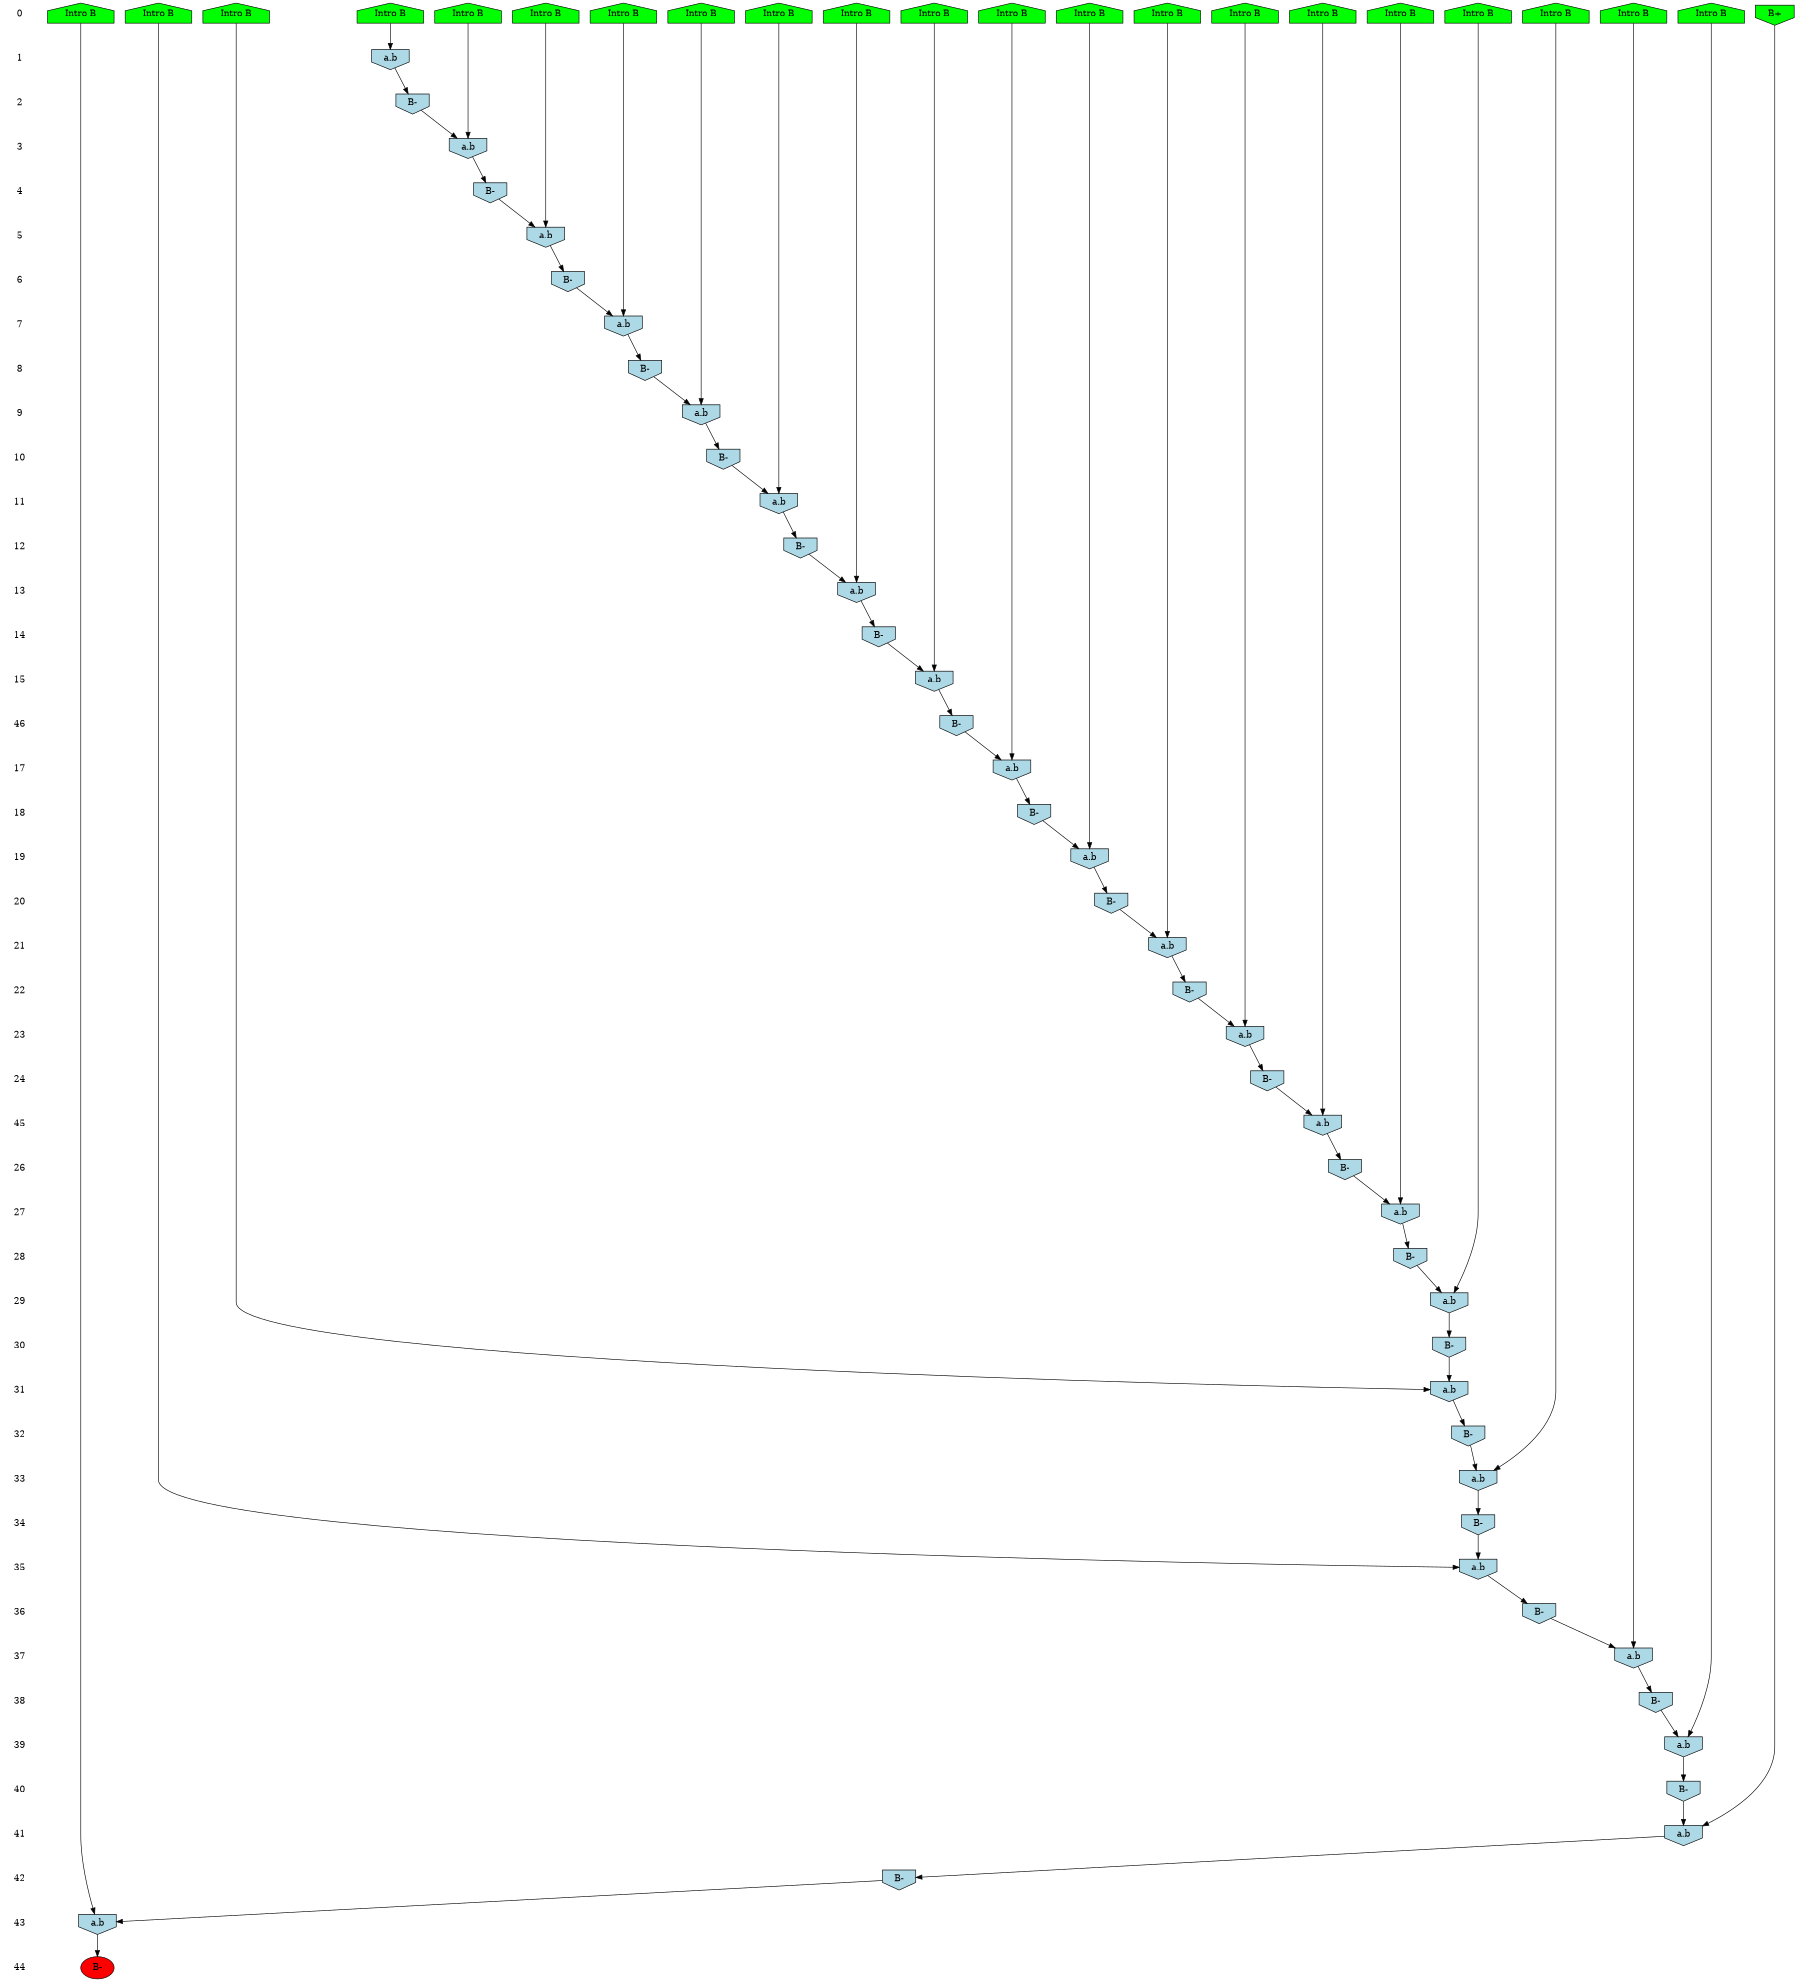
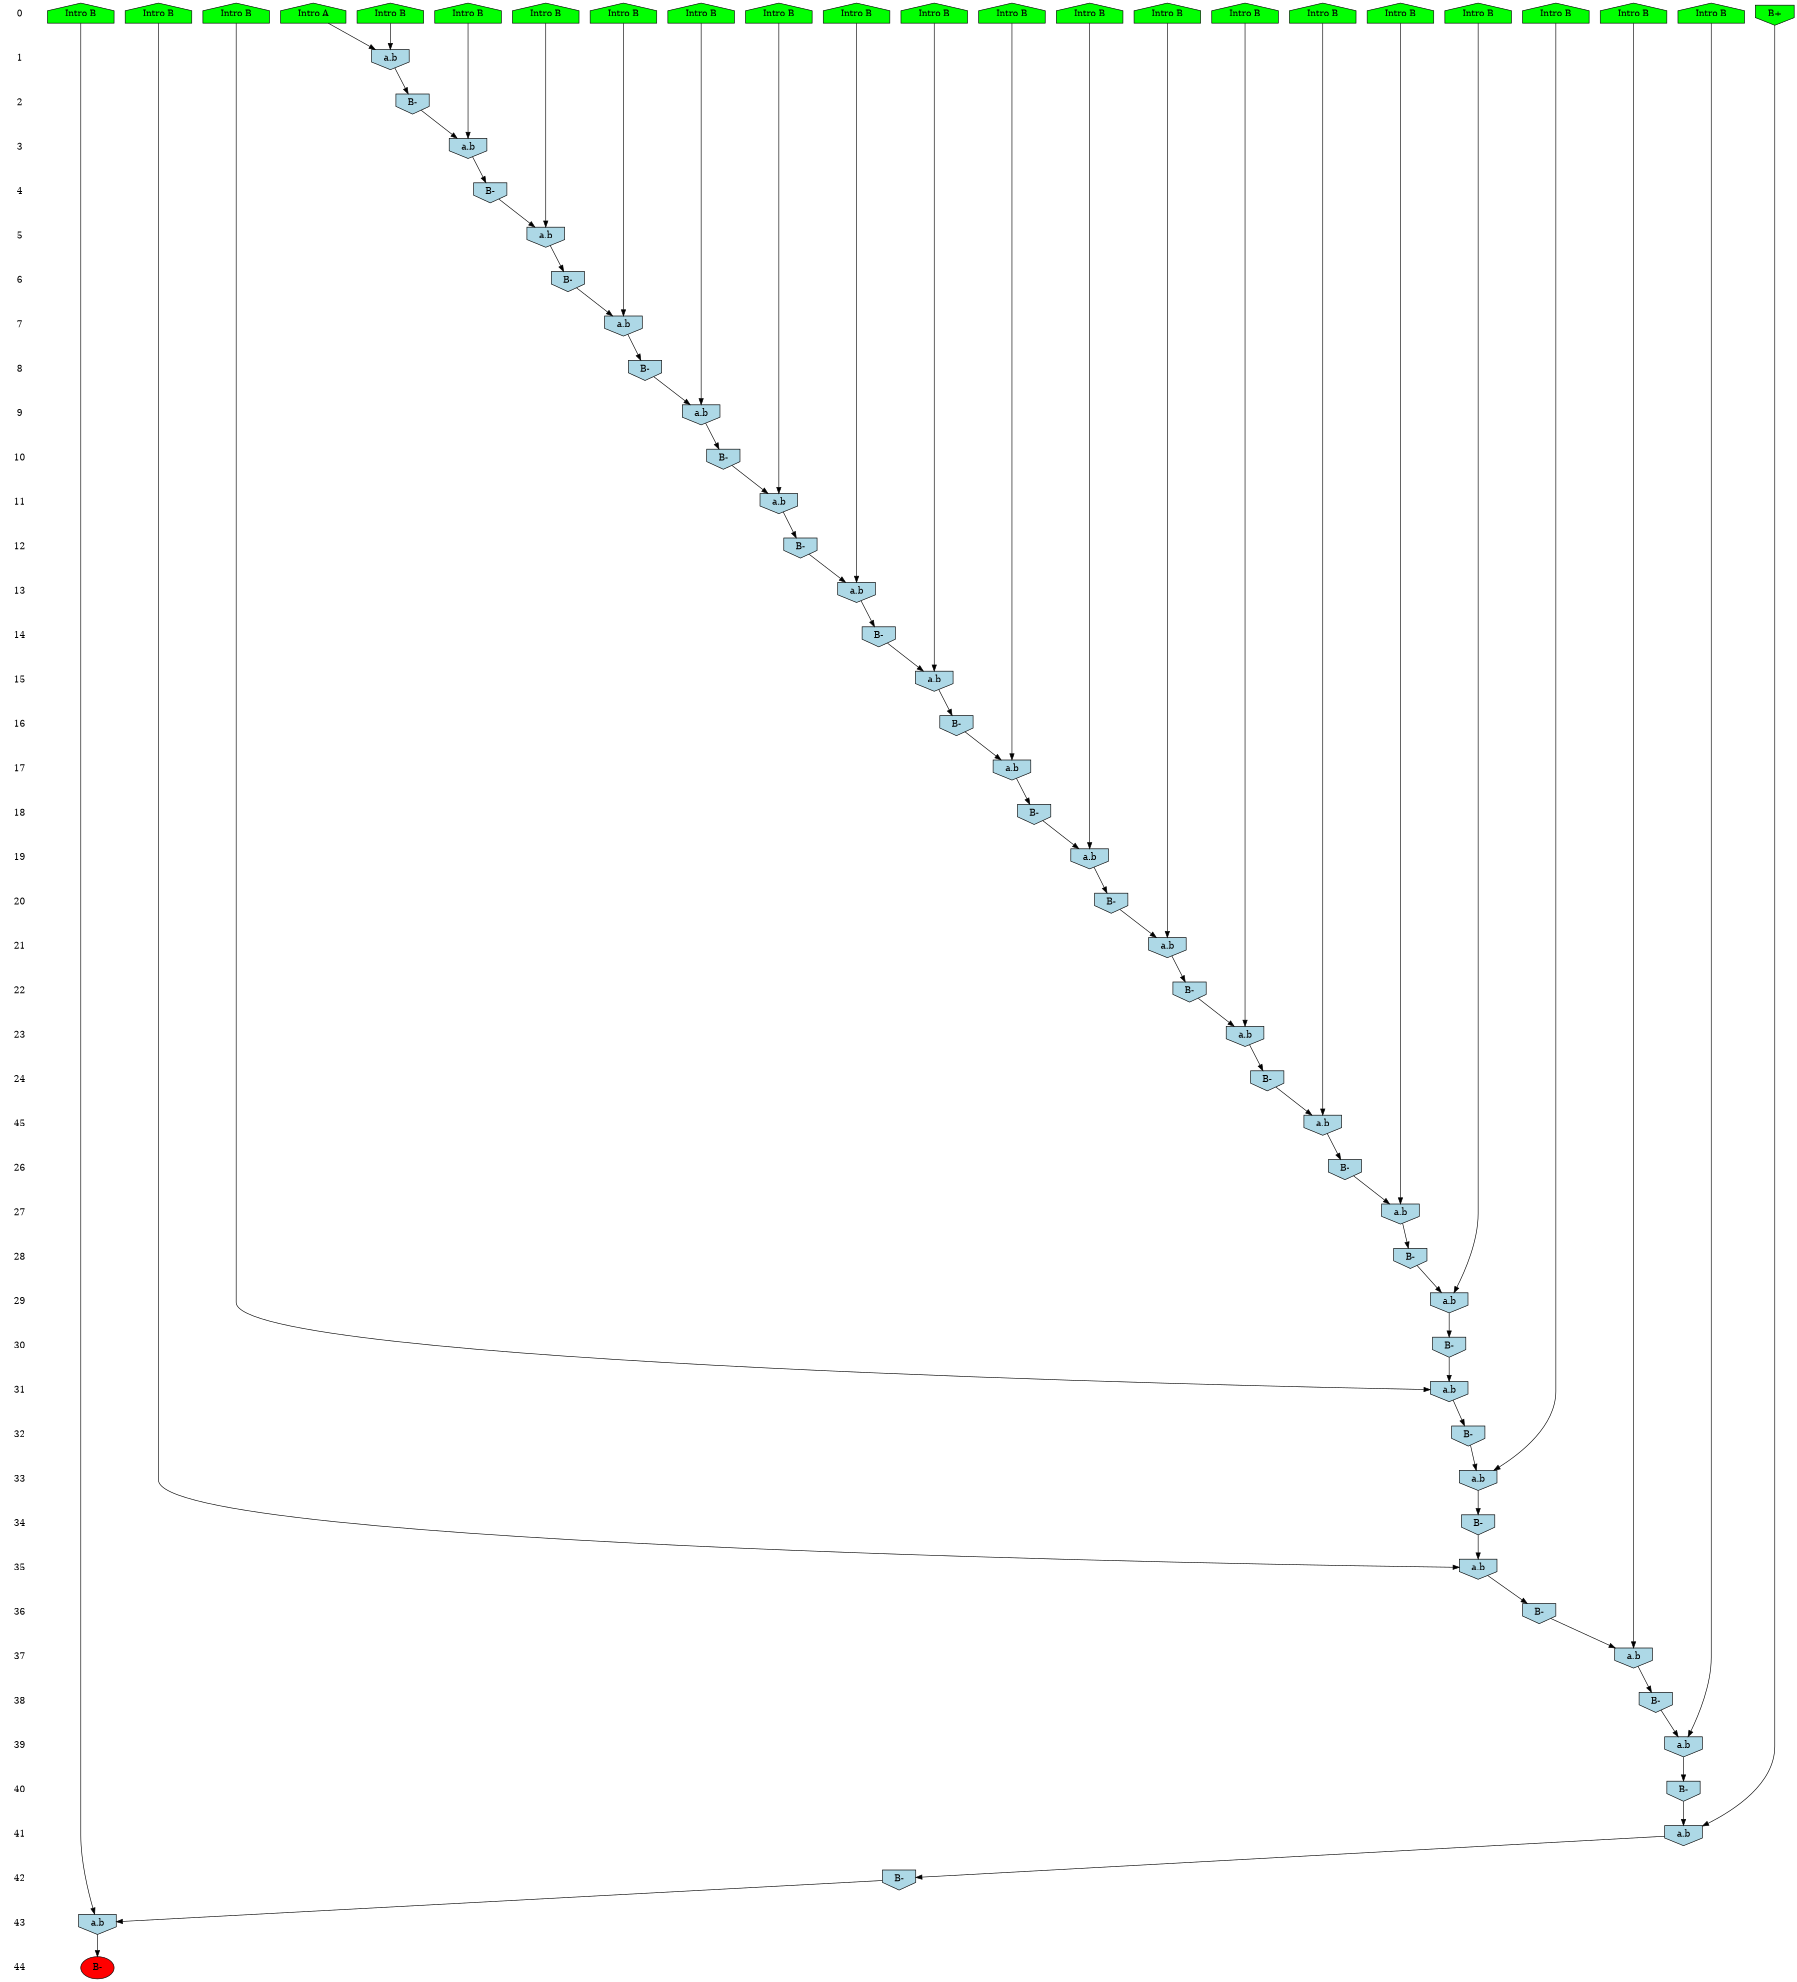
none -> (313, 14)
(20, 725) -> (20, 725)
